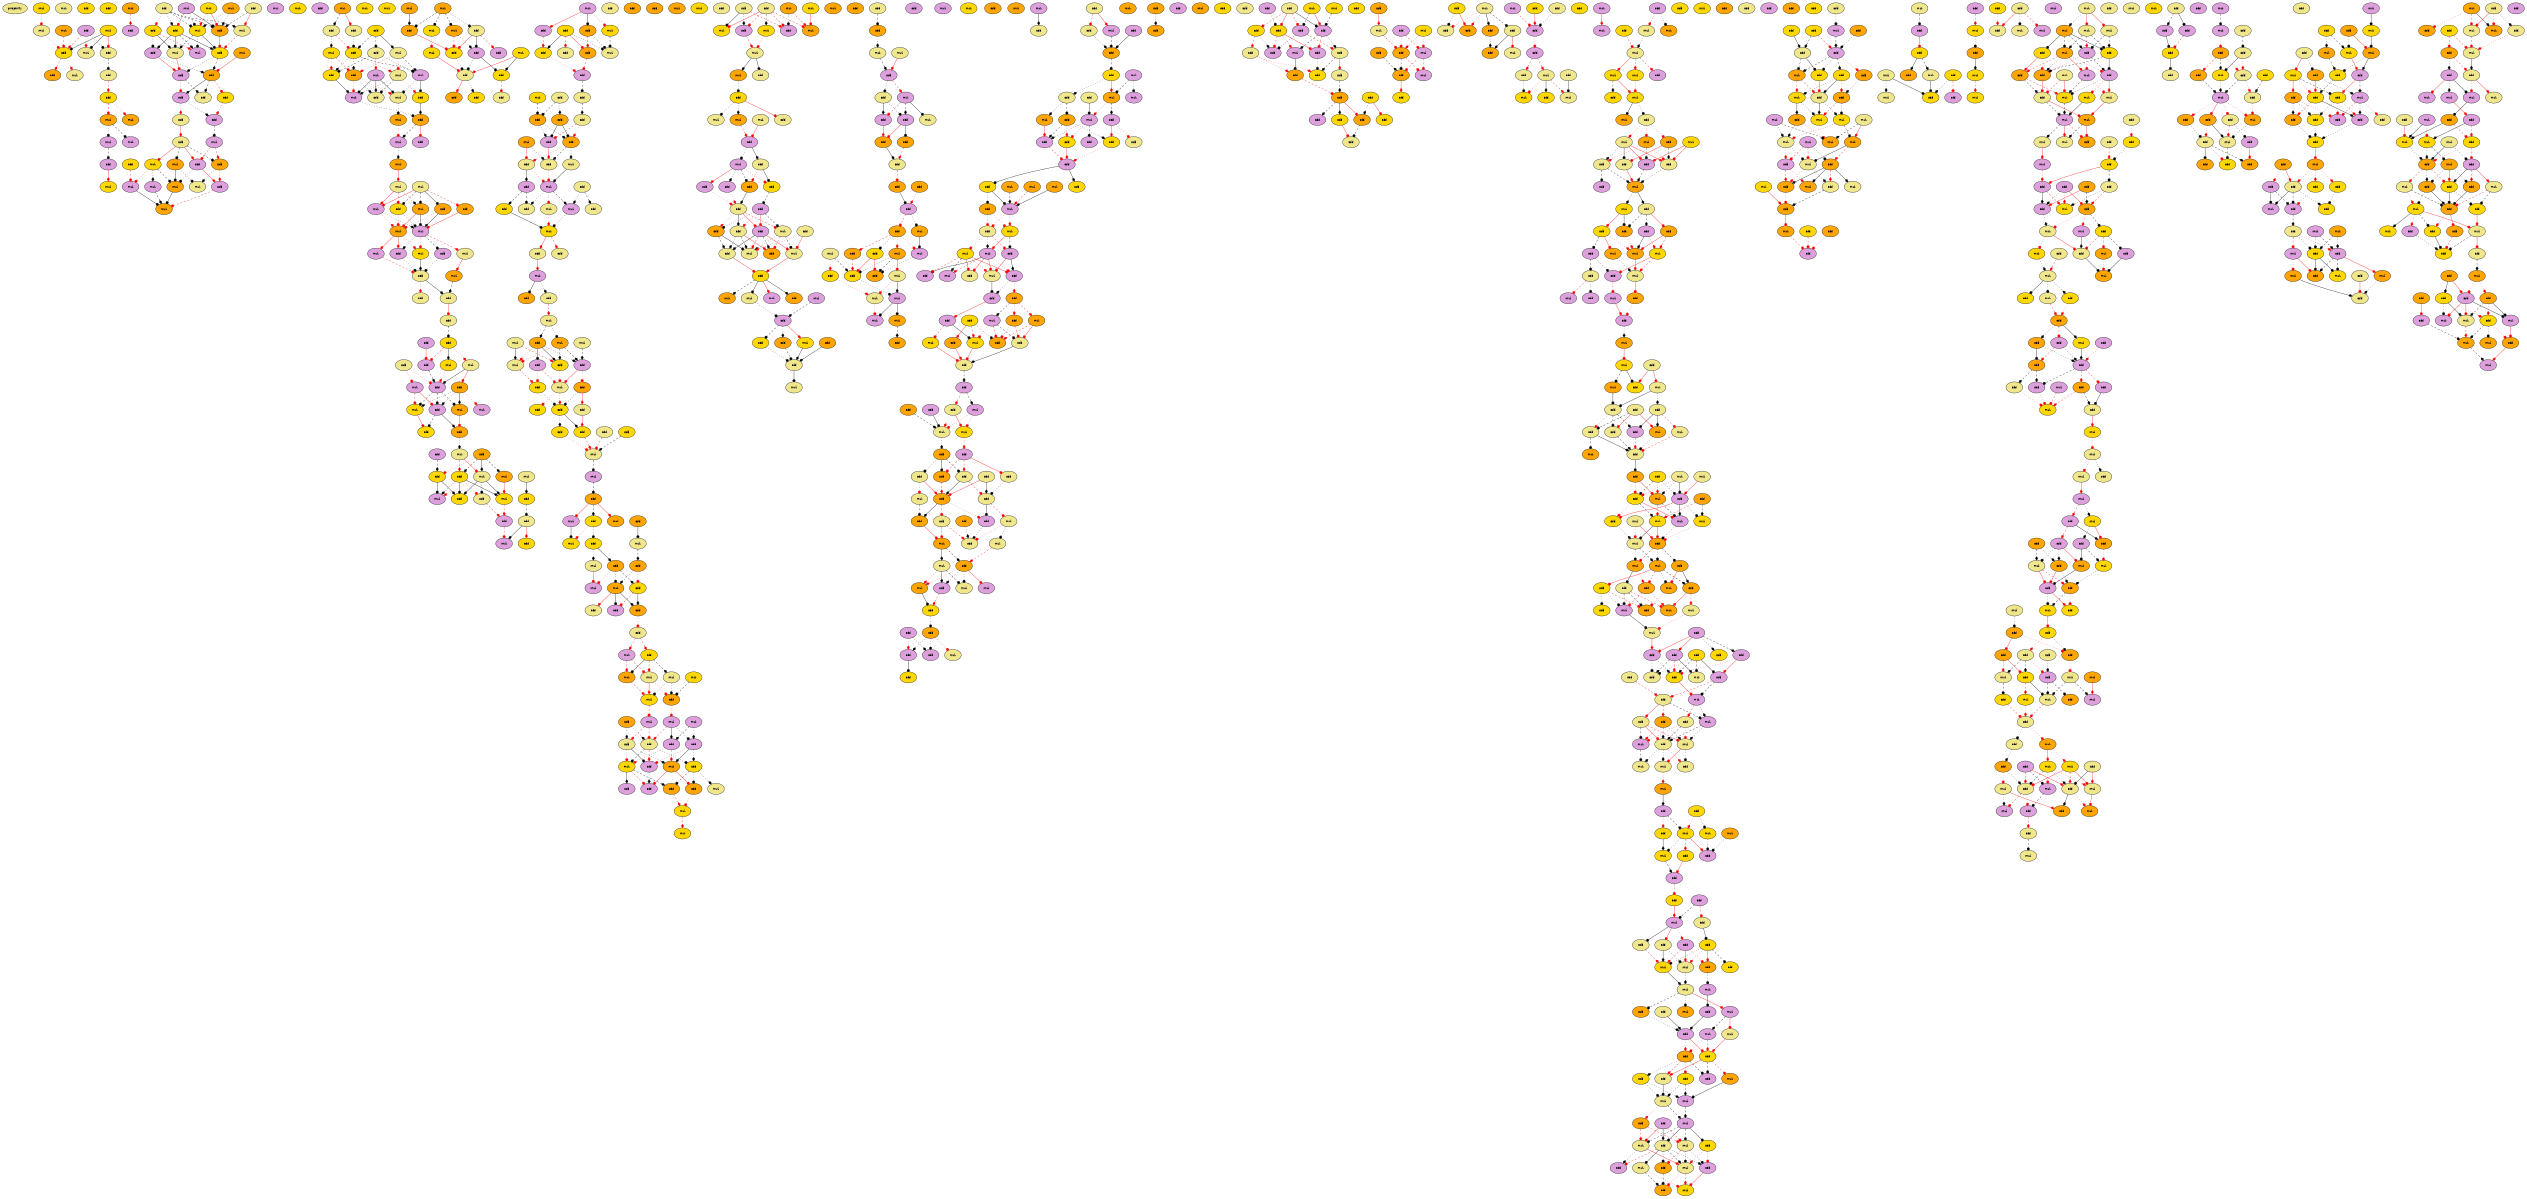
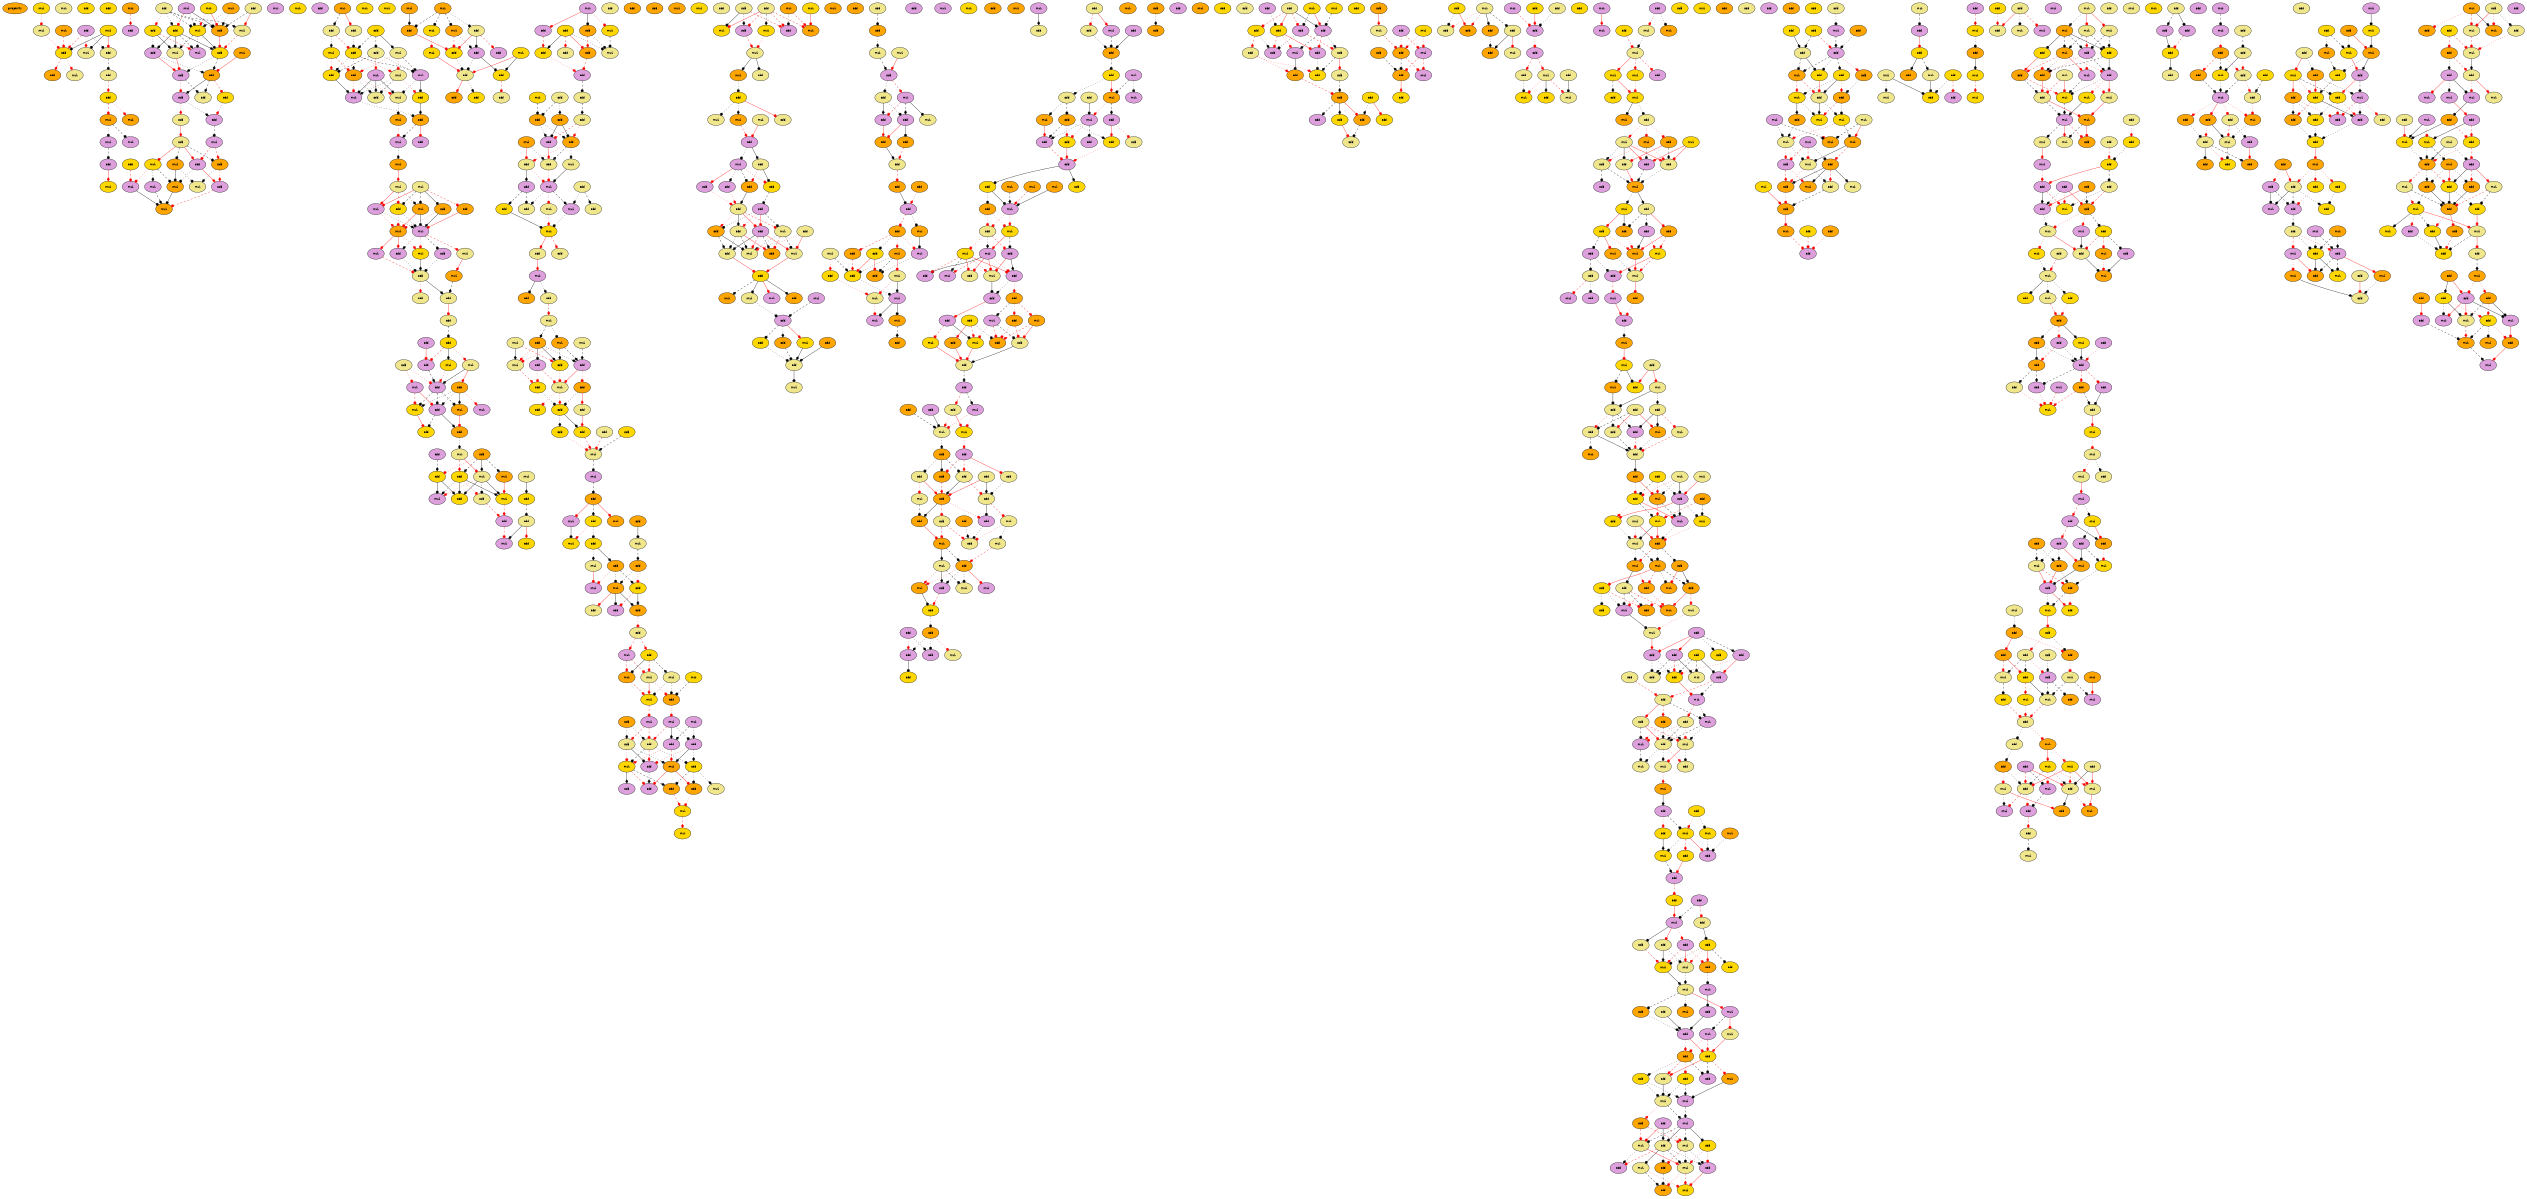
(15, 8) -> (15, 8)
